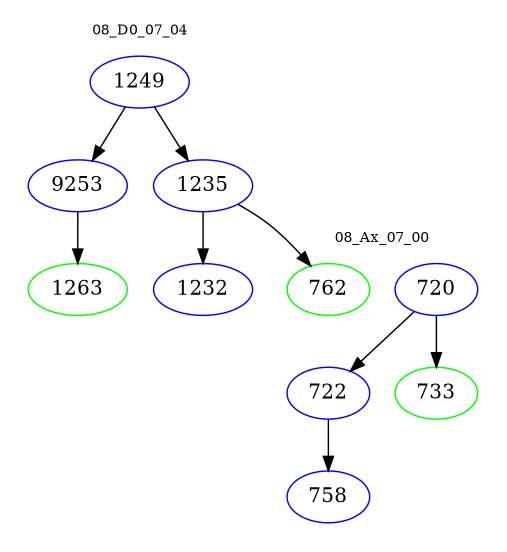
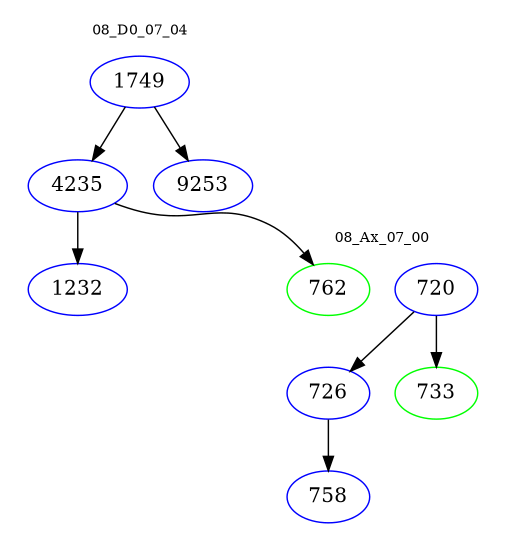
(140, 82) -> (140, 82)
(203, 186) -> (78, 186)
(78, 289) -> none
(328, 393) -> (328, 393)
